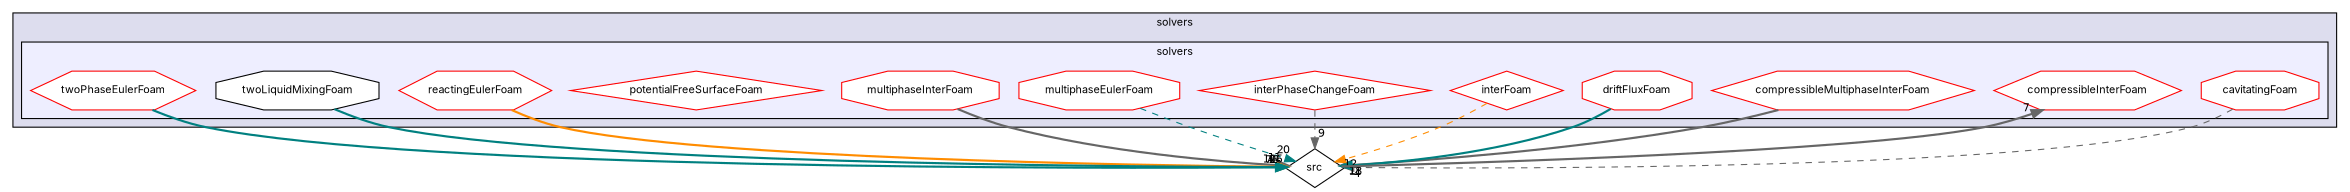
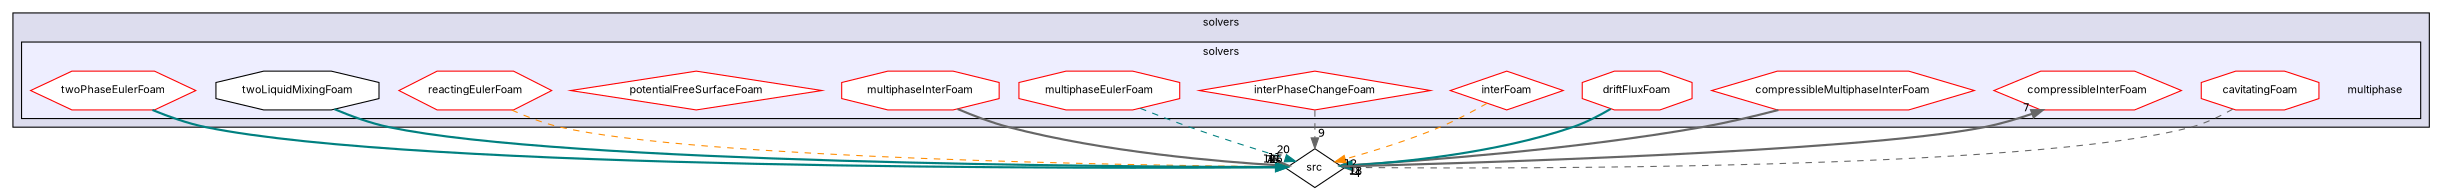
none -> (2375, 91)
(796, 152) -> (796, 152)
